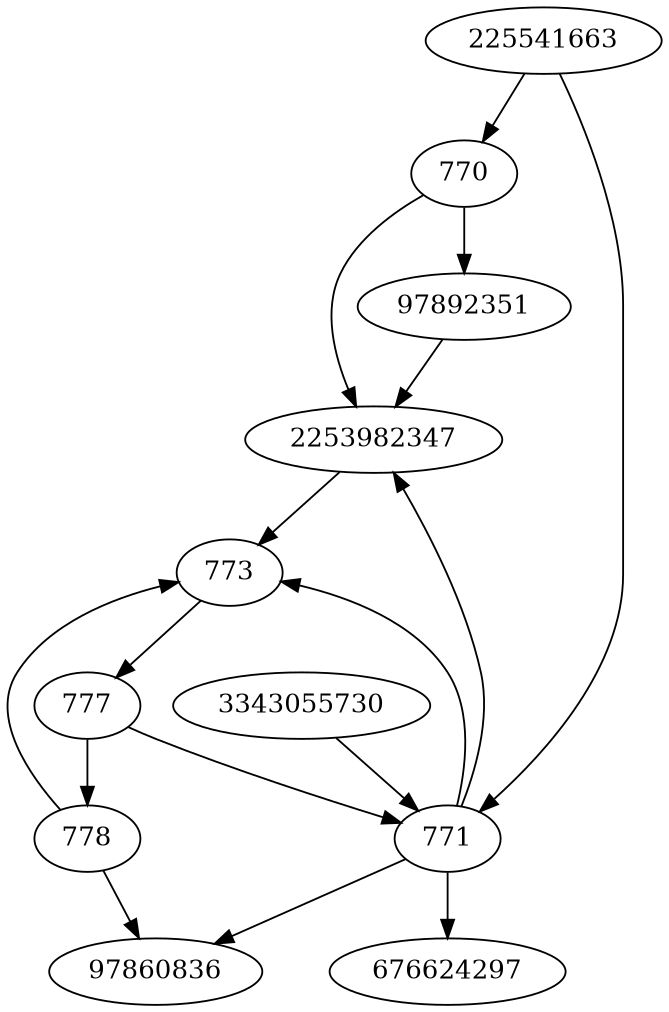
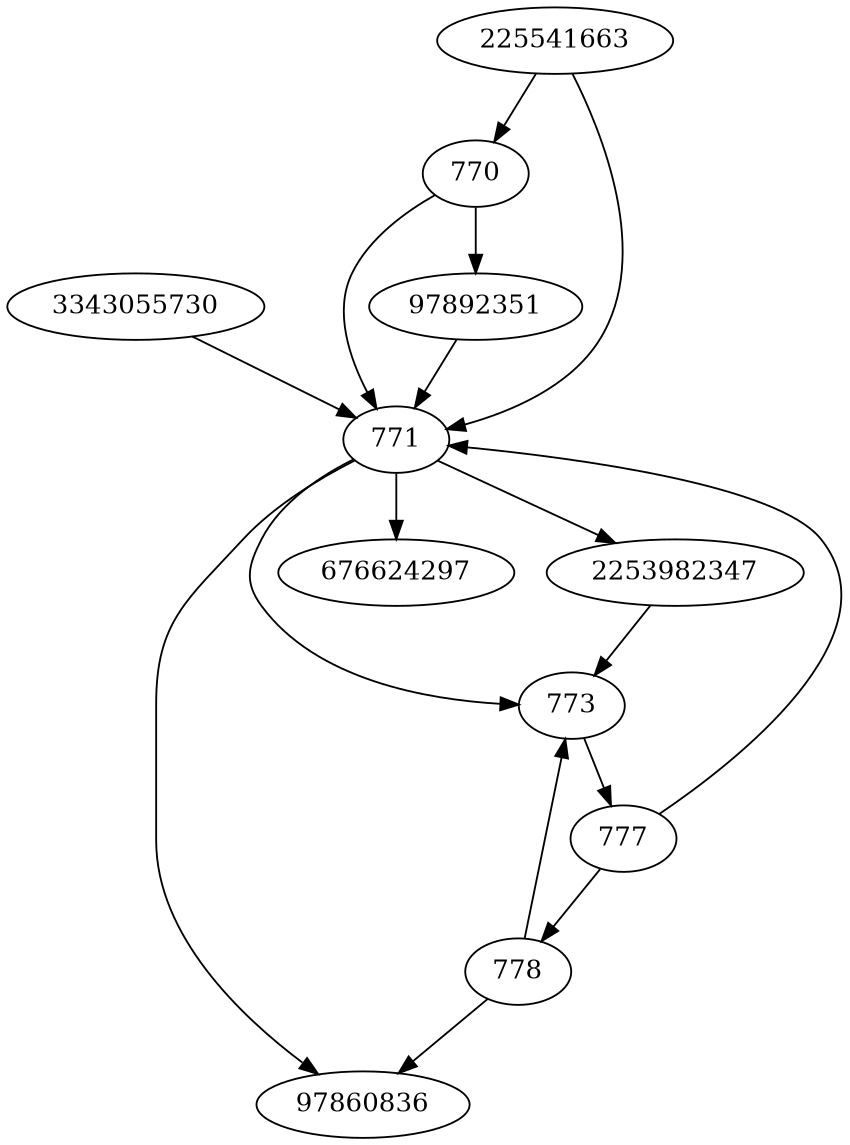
(340, 275) -> (350, 277)
(424, 365) -> (441, 366)
